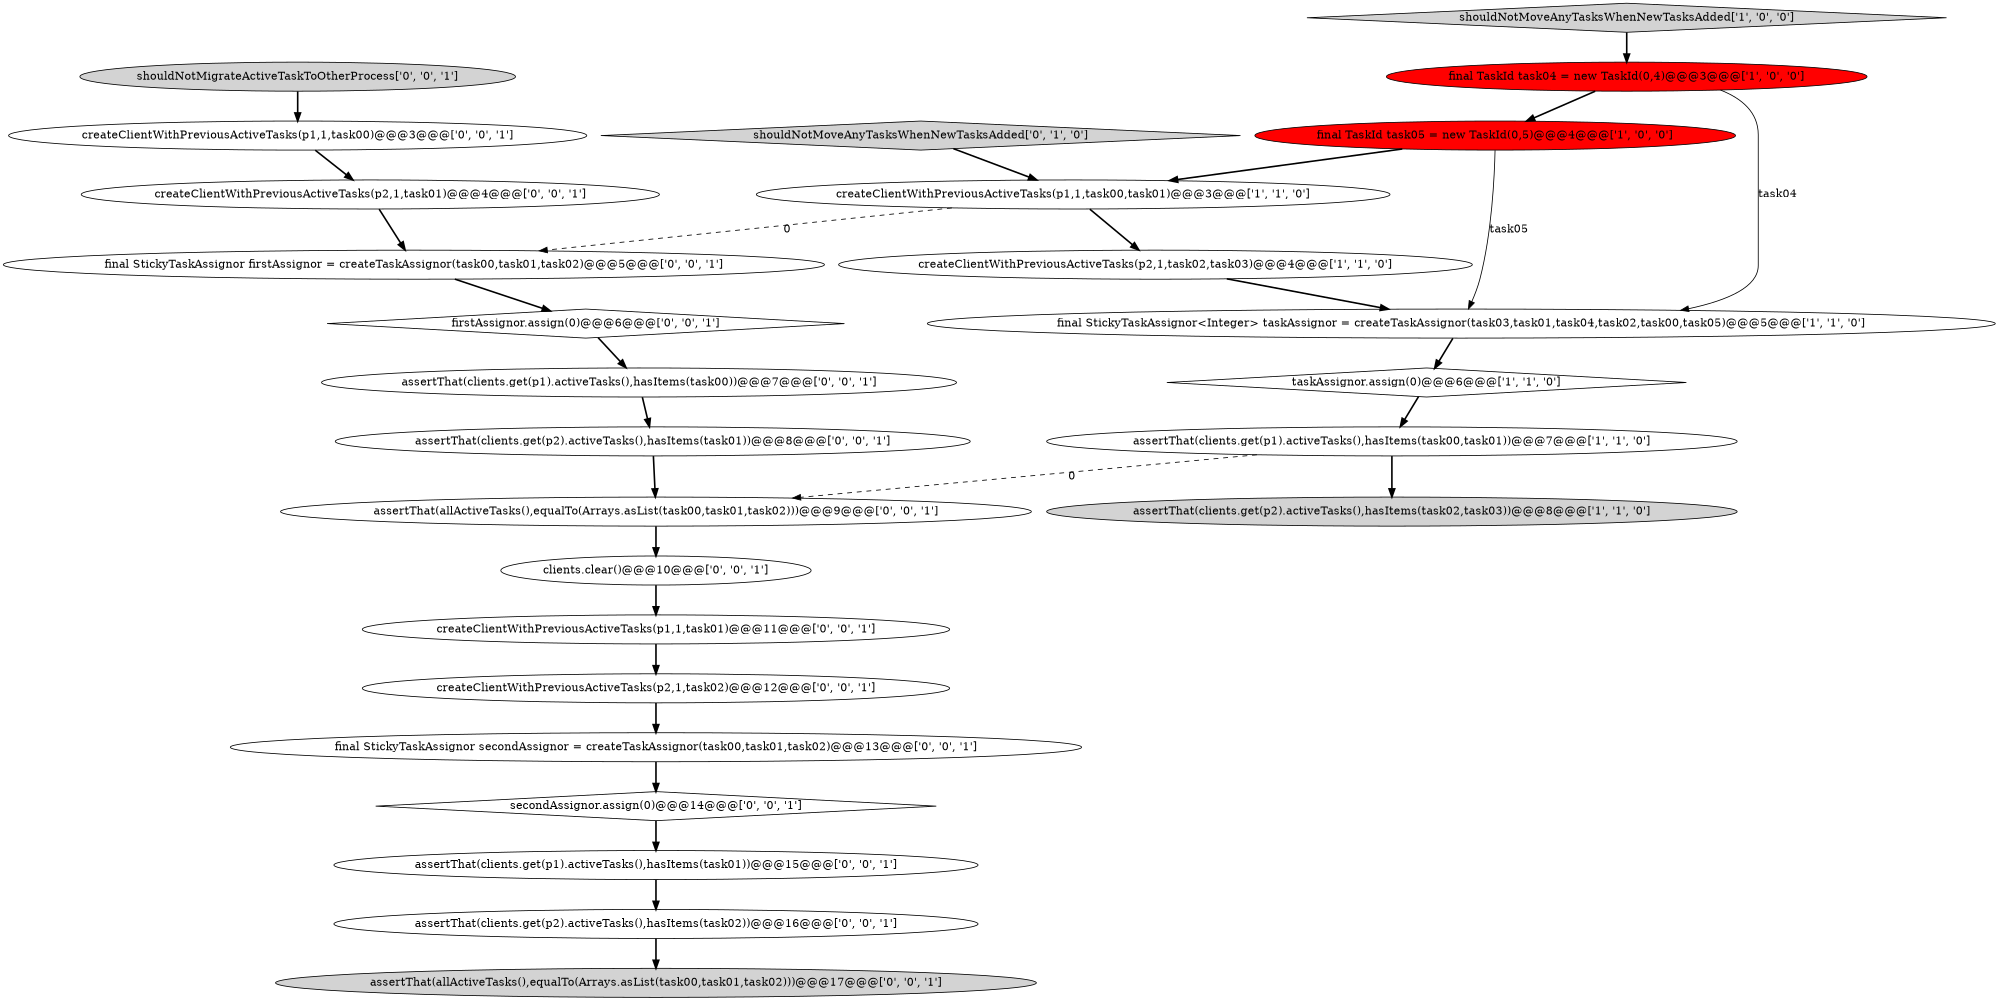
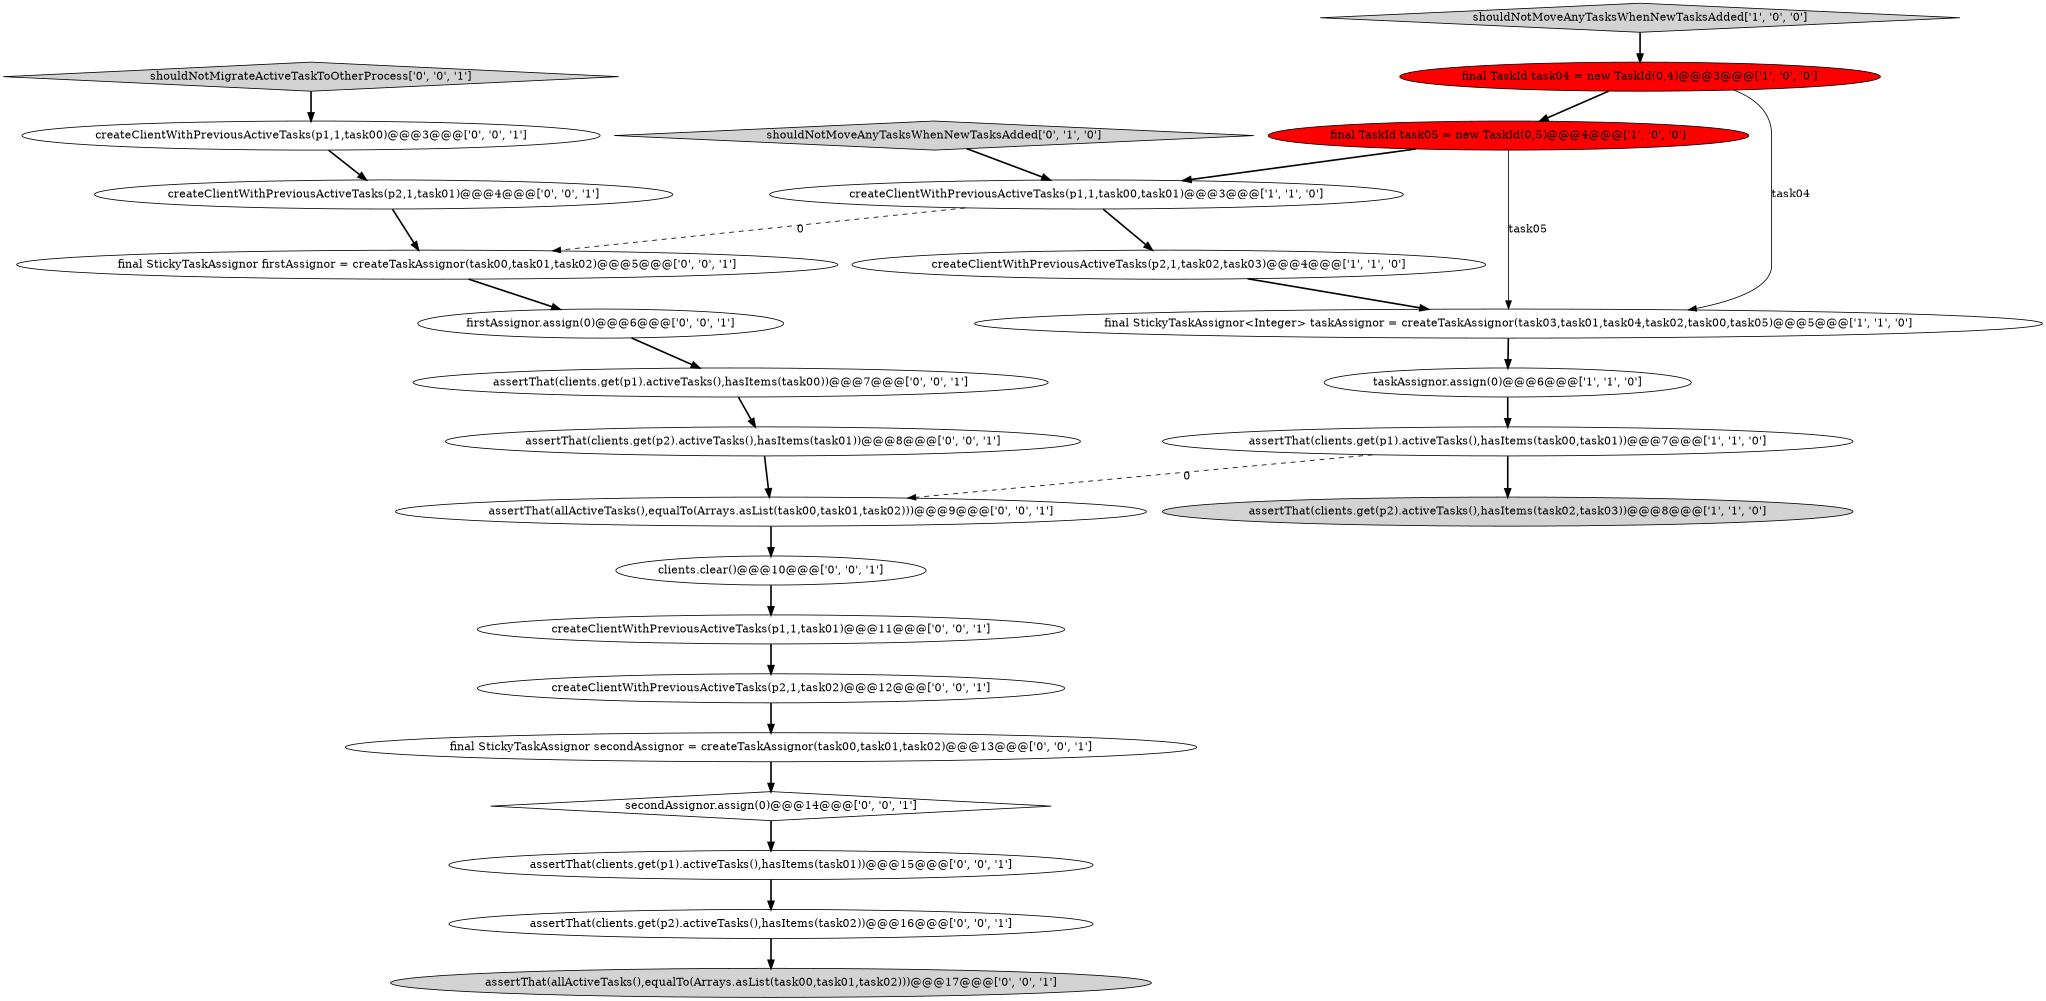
(298, 77) -> (311, 77)
(586, 324) -> (601, 324)
(1427, 382) -> (1508, 382)
